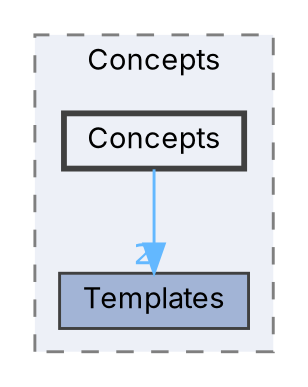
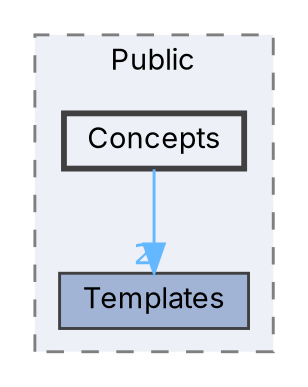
(154, 62) -> (154, 62)
